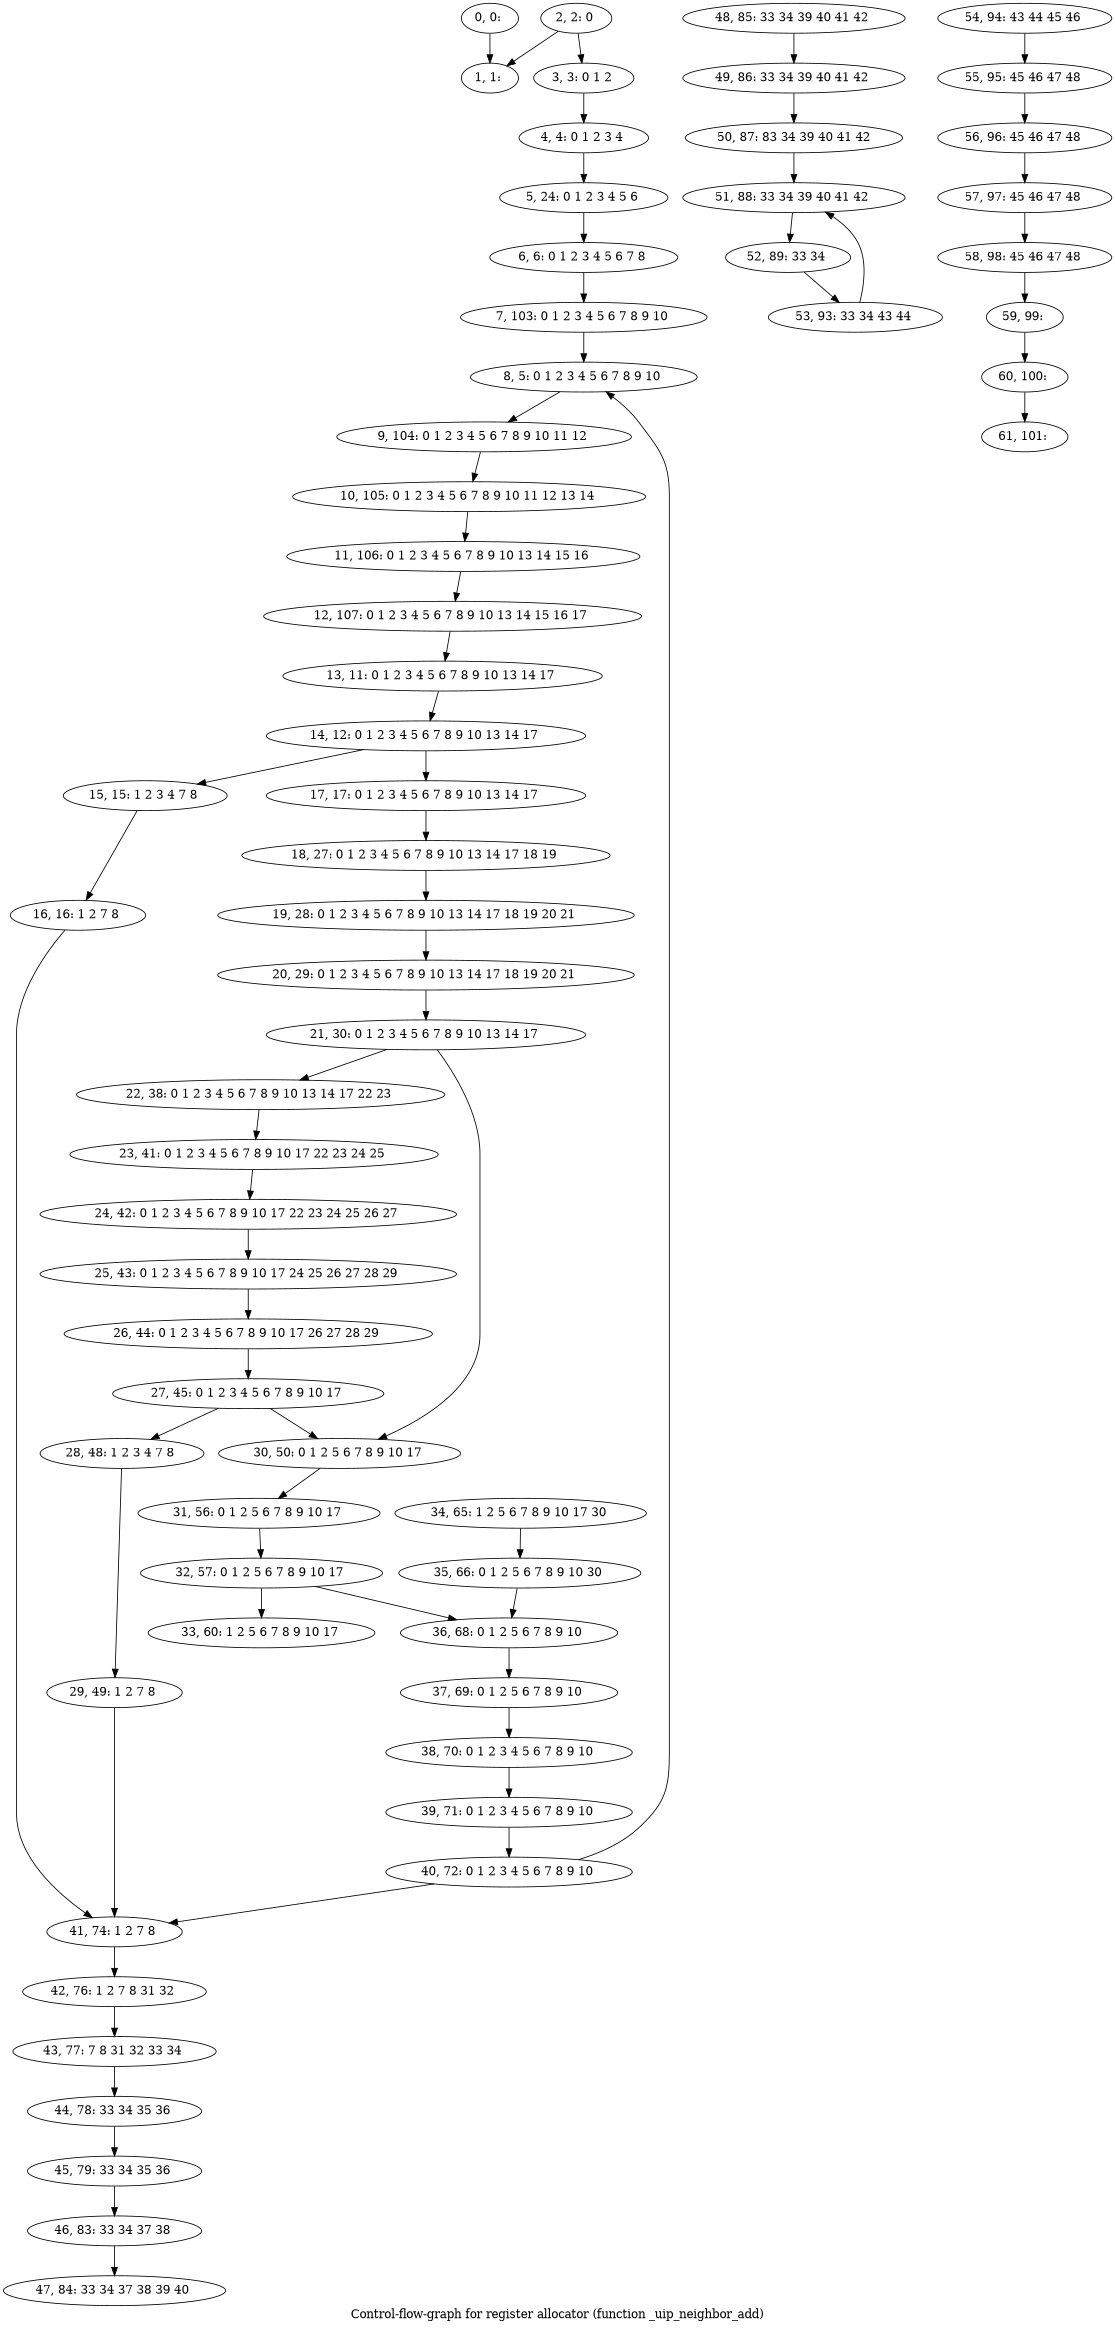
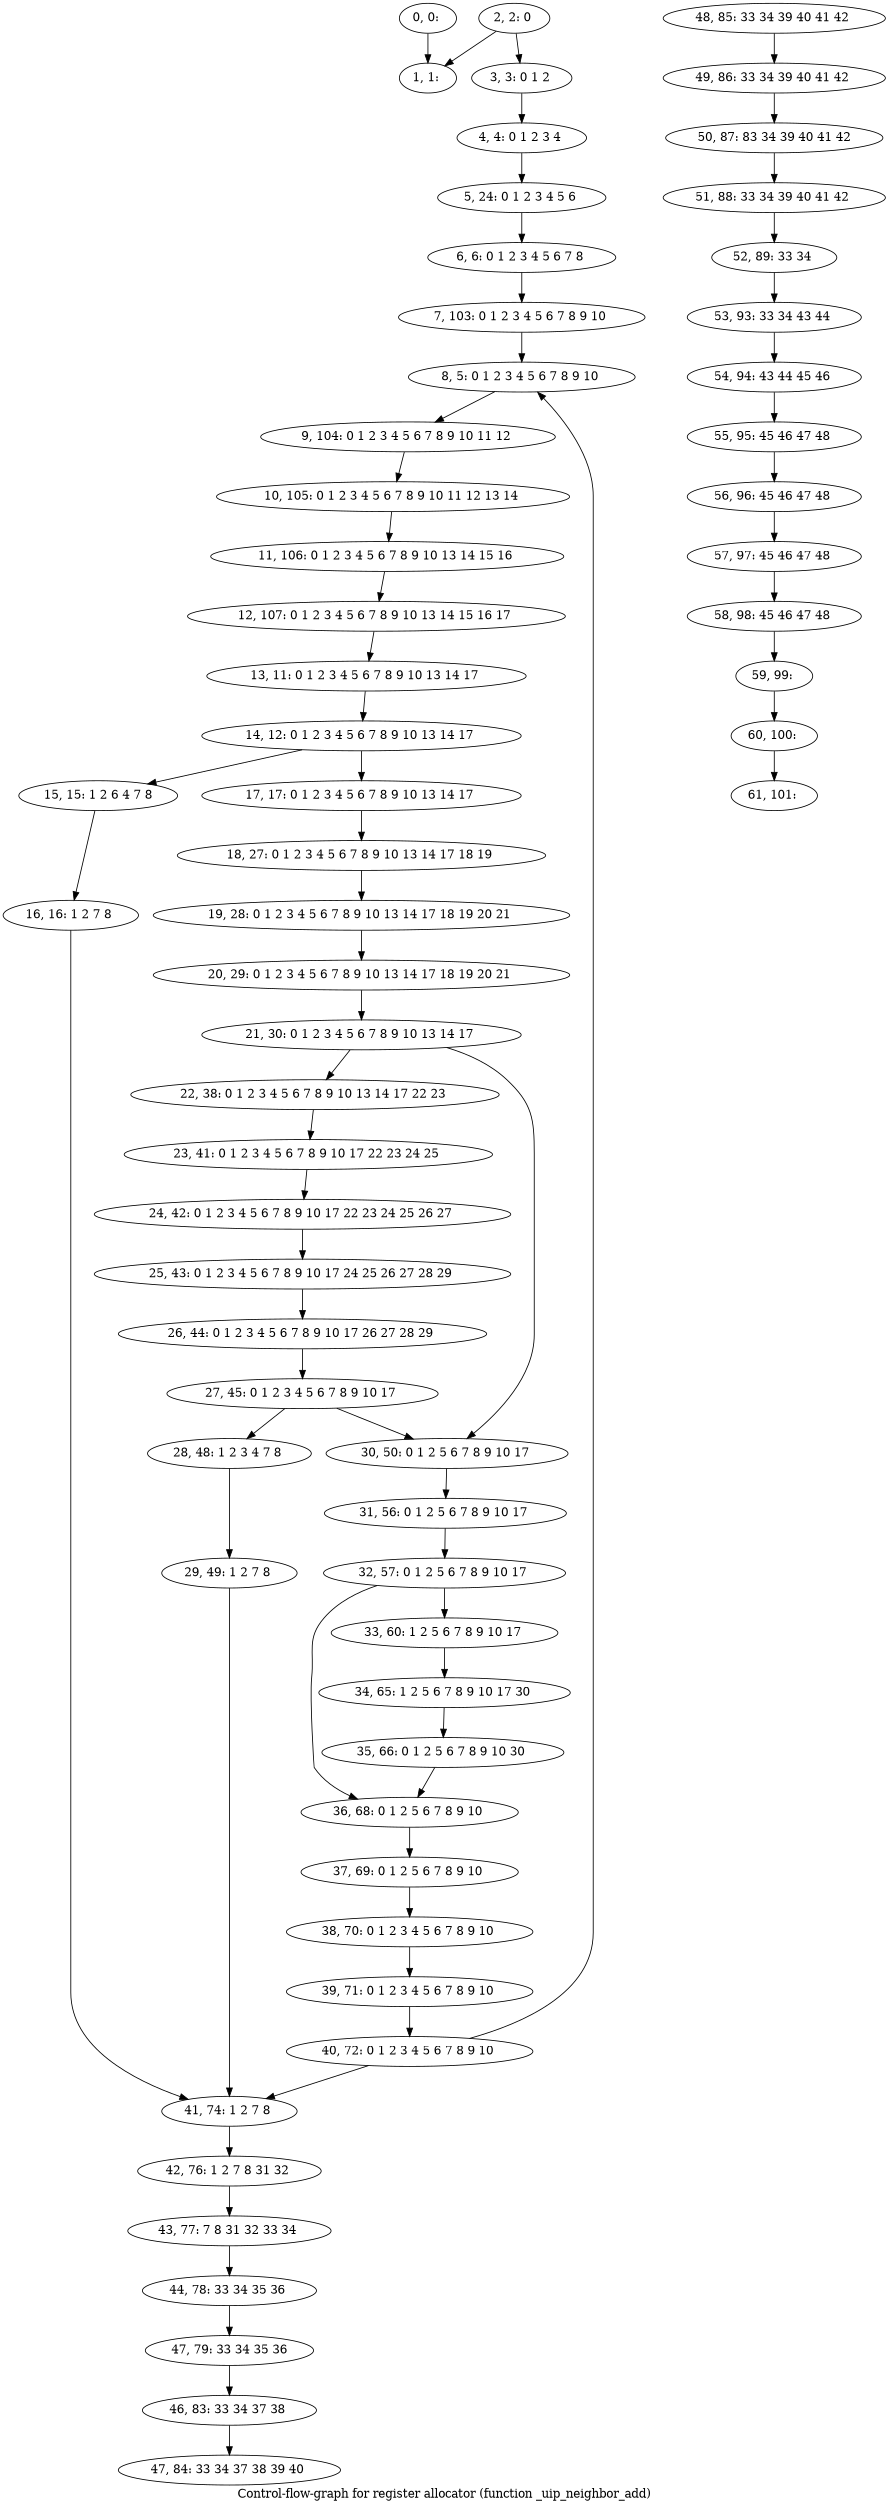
(862, 254) -> (774, 343)
(145, 796) -> (98, 796)
none -> (445, 1659)
(115, 2171) -> (229, 2350)
